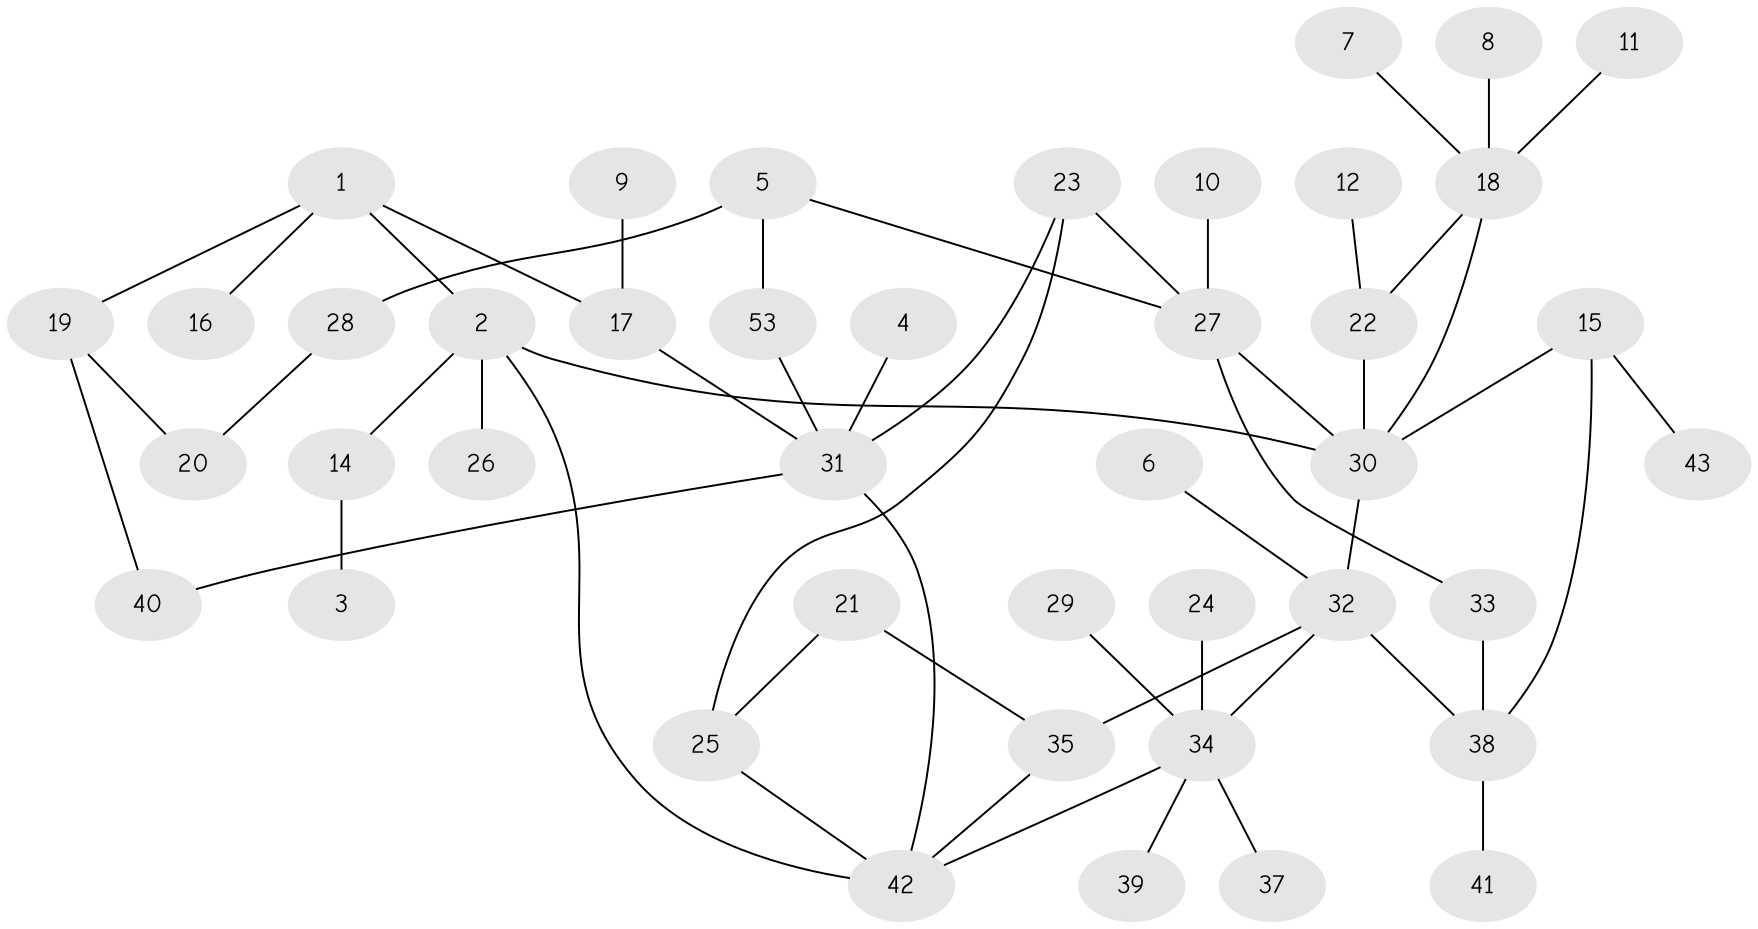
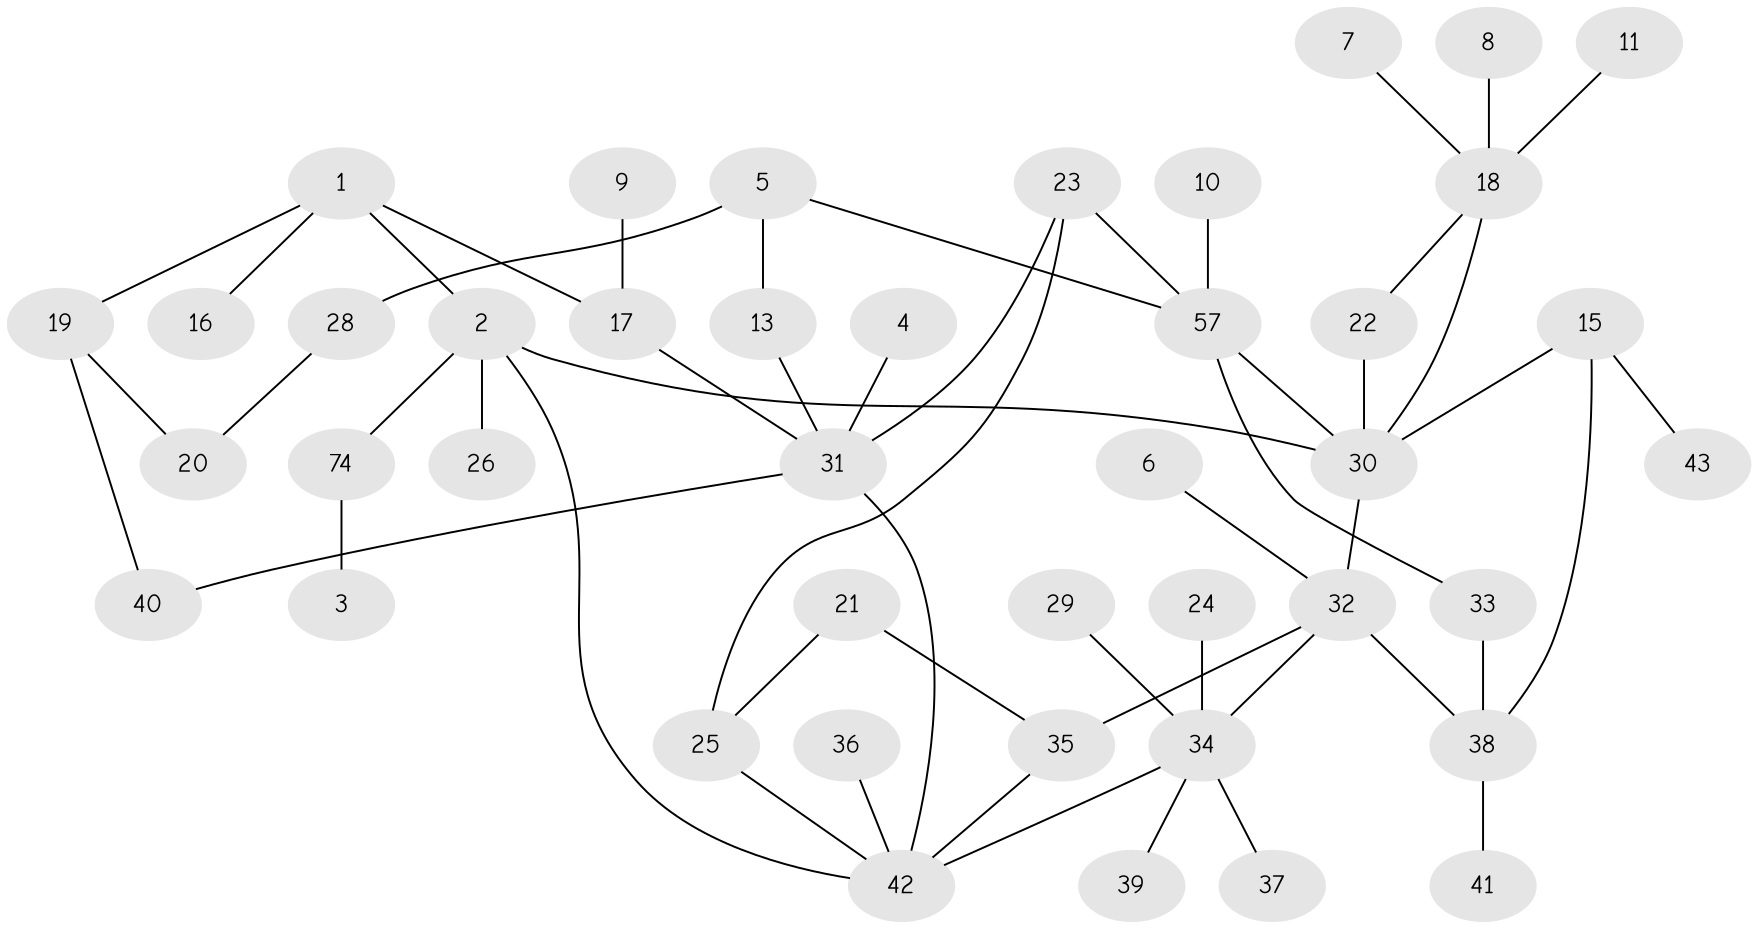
(1348, 183) -> none
(763, 324) -> (763, 324)
(1208, 324) -> (1208, 324)
(341, 464) -> (341, 464)
none -> (847, 745)
